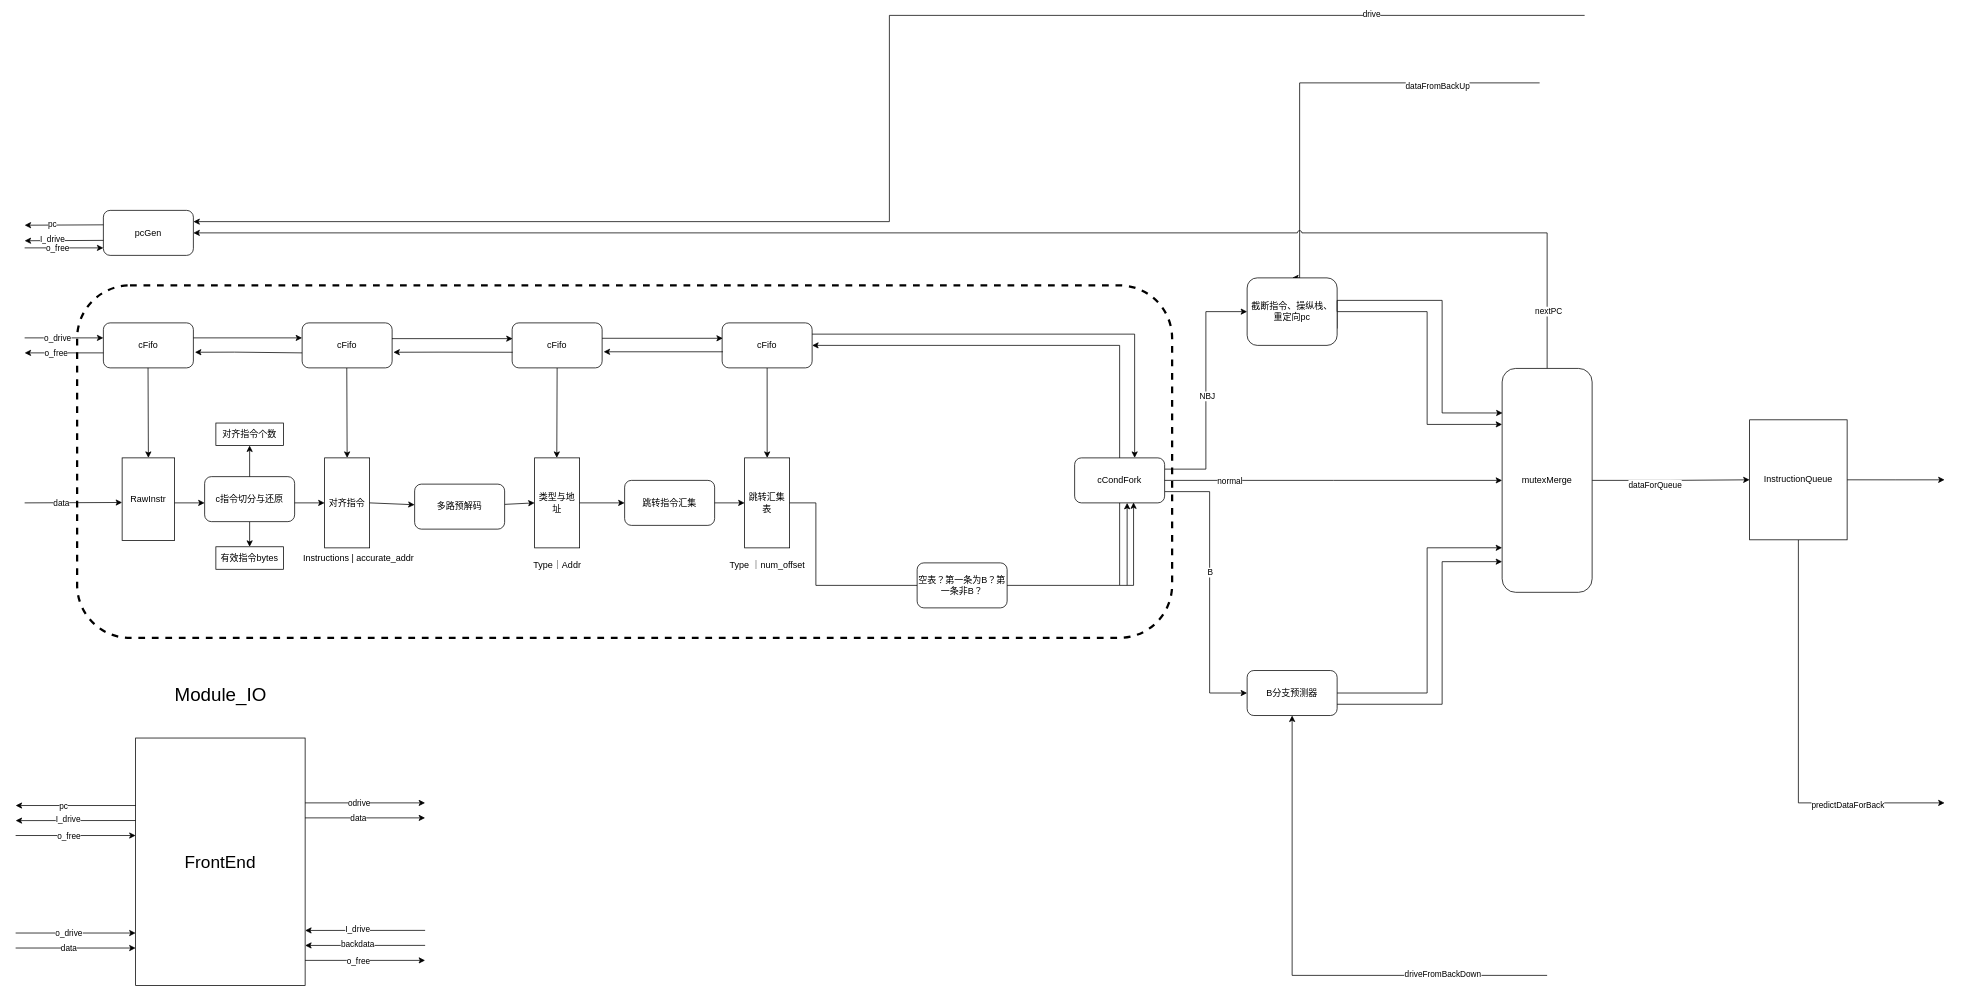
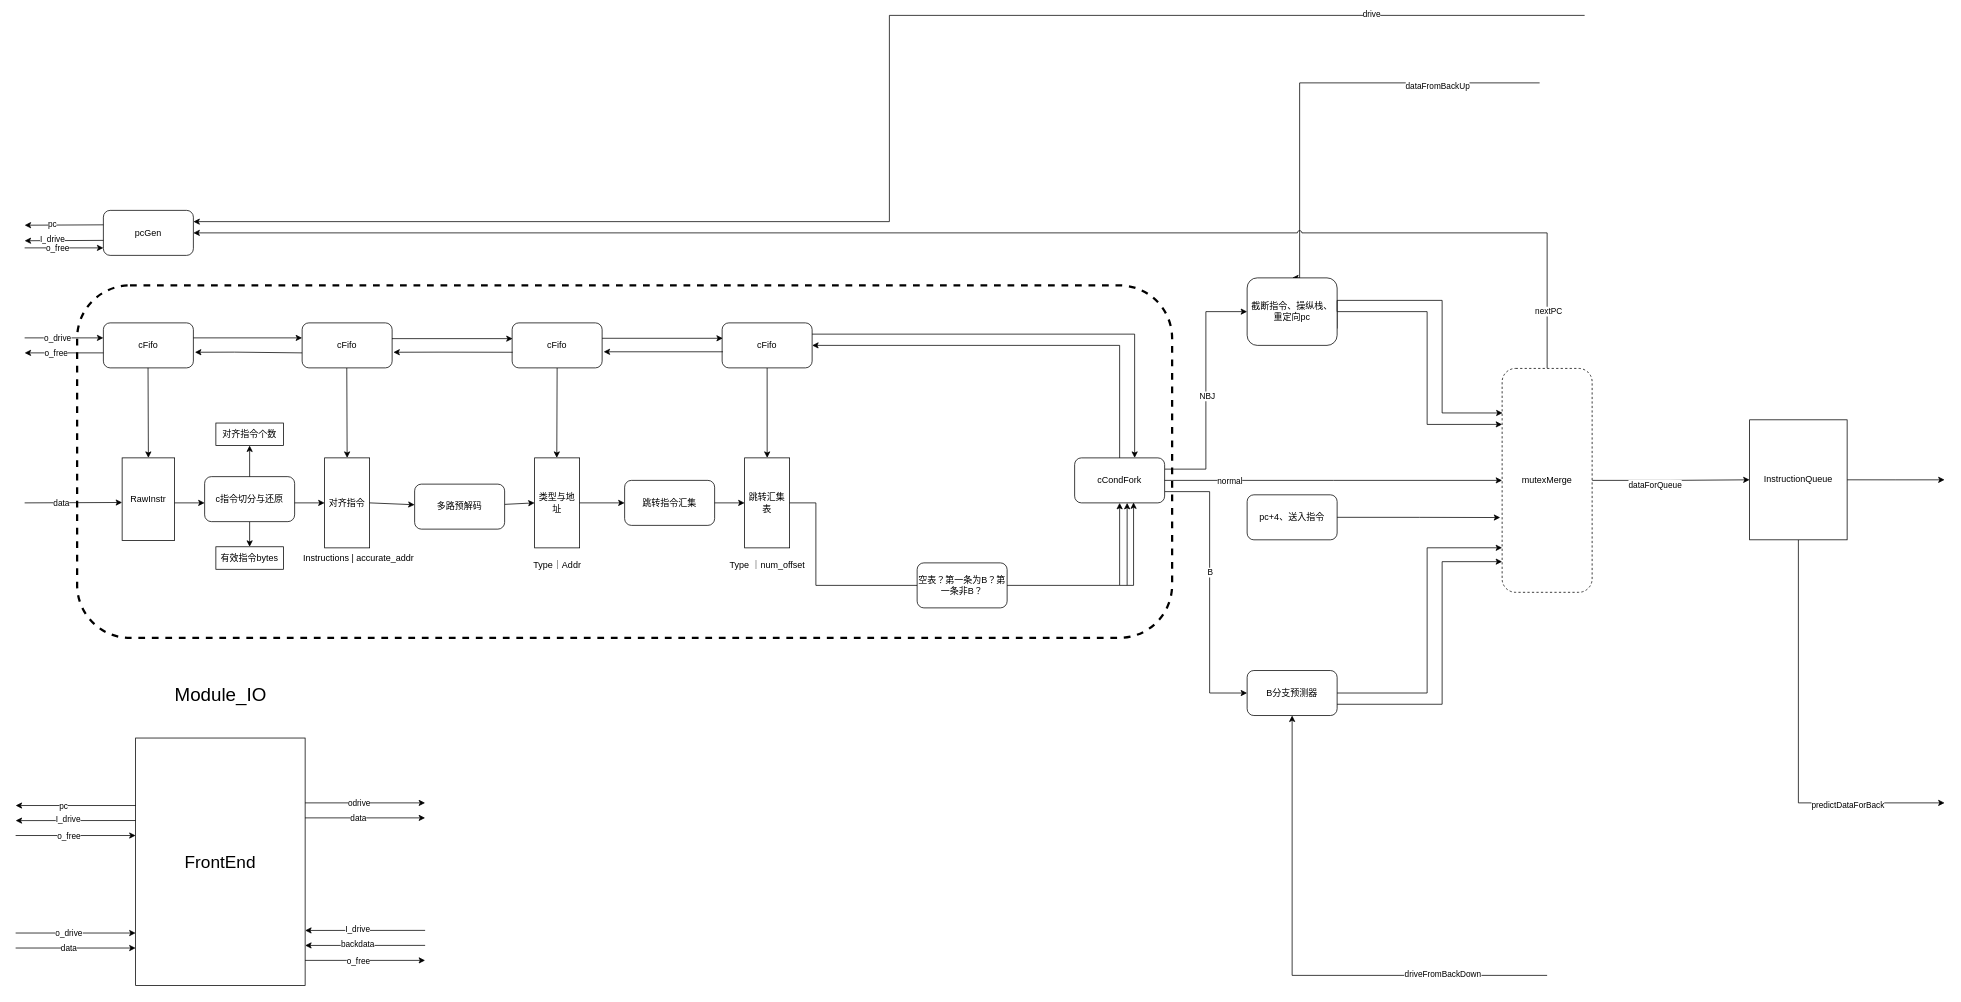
(1547, 480) -> (1547, 480)
(1119, 507) -> (1119, 509)
none -> (1292, 517)
none -> (1415, 517)
